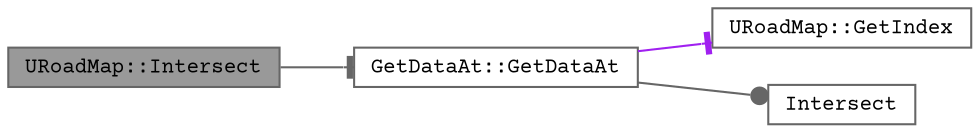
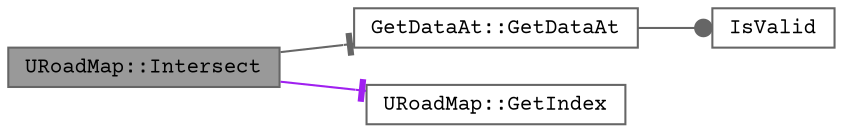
(670, 48) -> (318, 86)
(842, 105) -> (773, 28)
